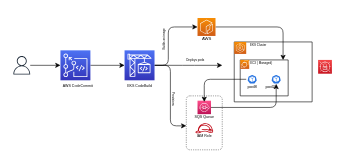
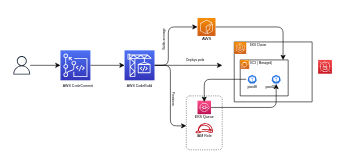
(140, 87) -> (140, 87)
(205, 117) -> (205, 117)
